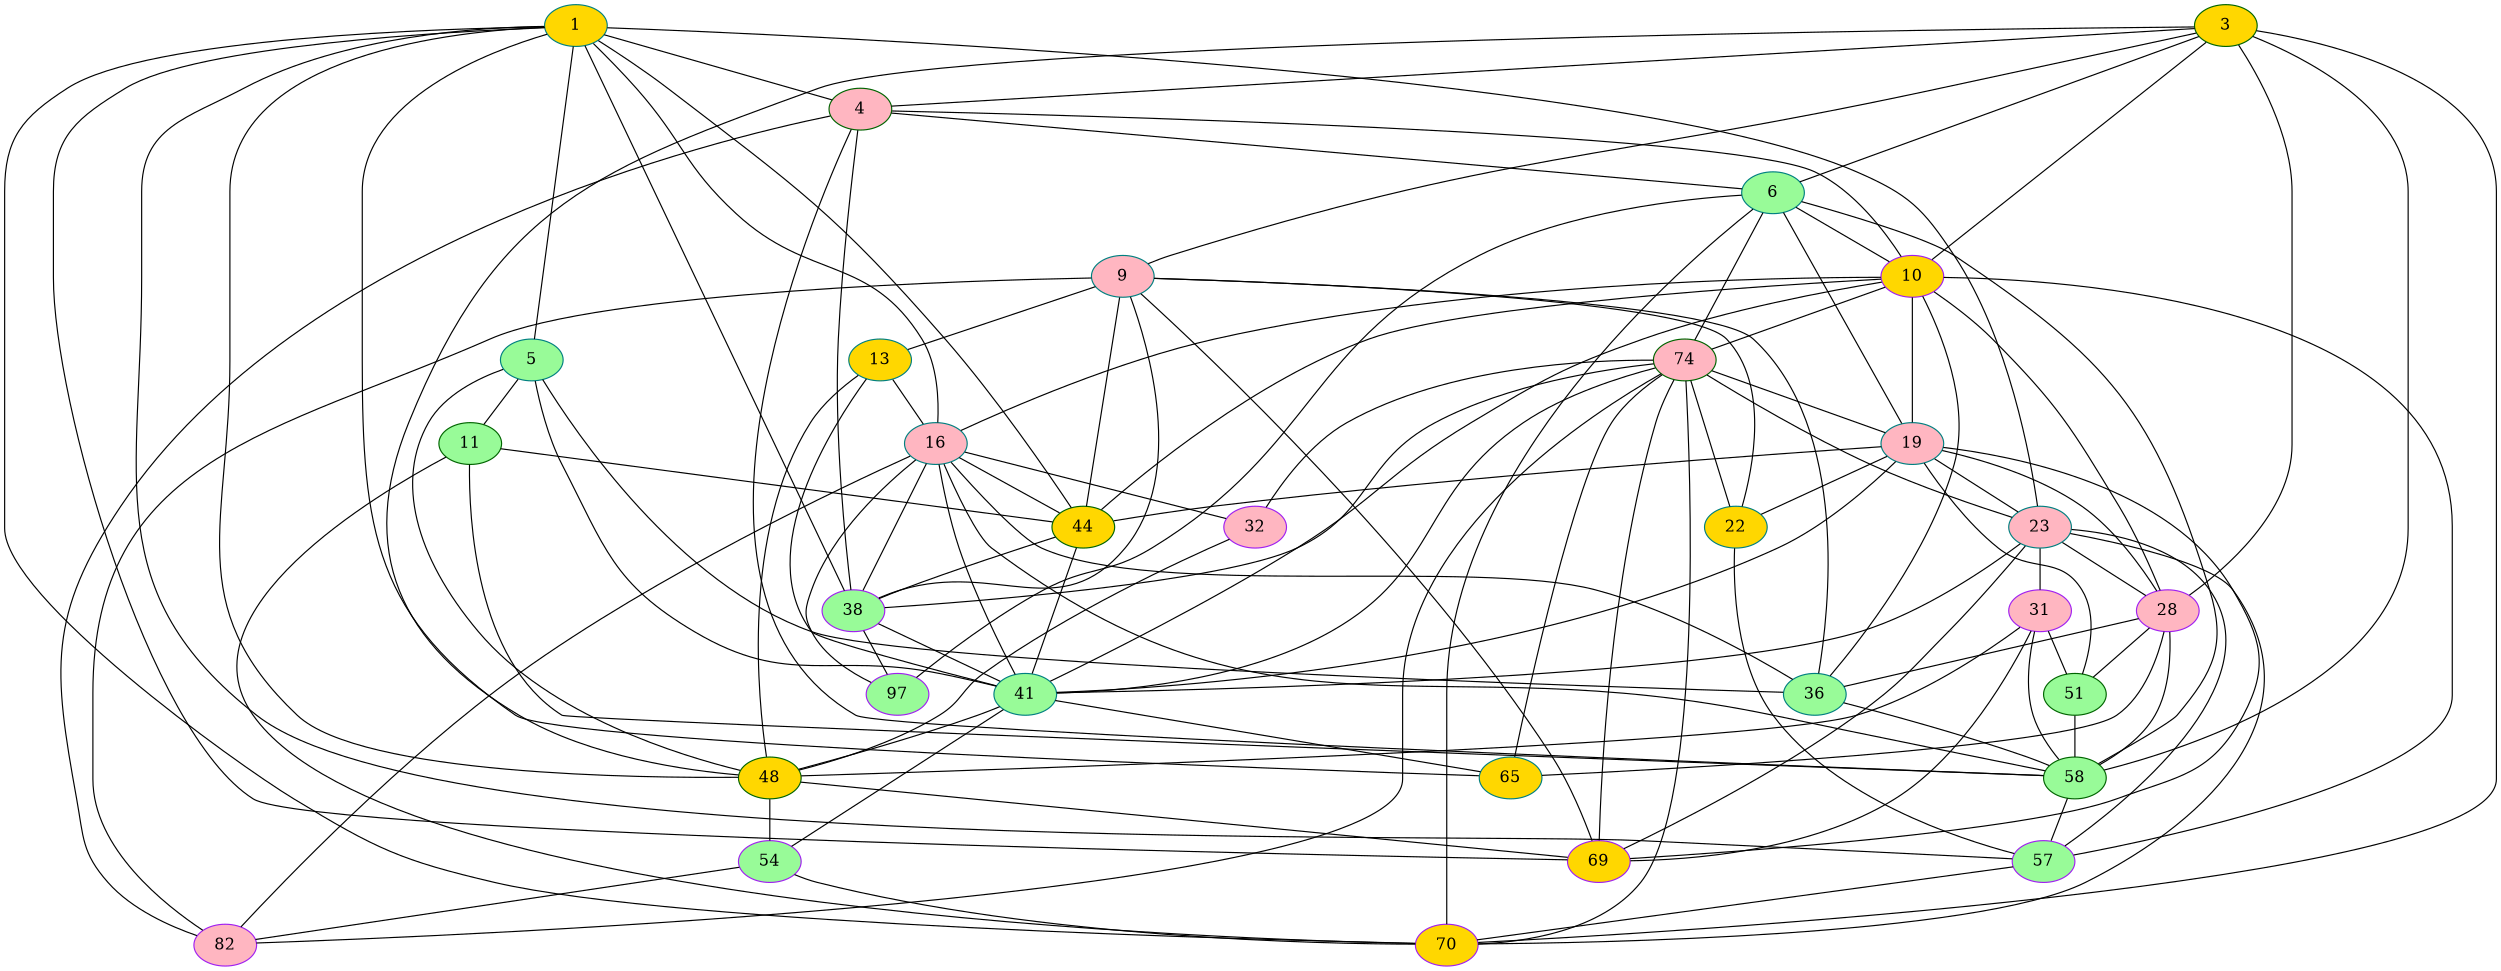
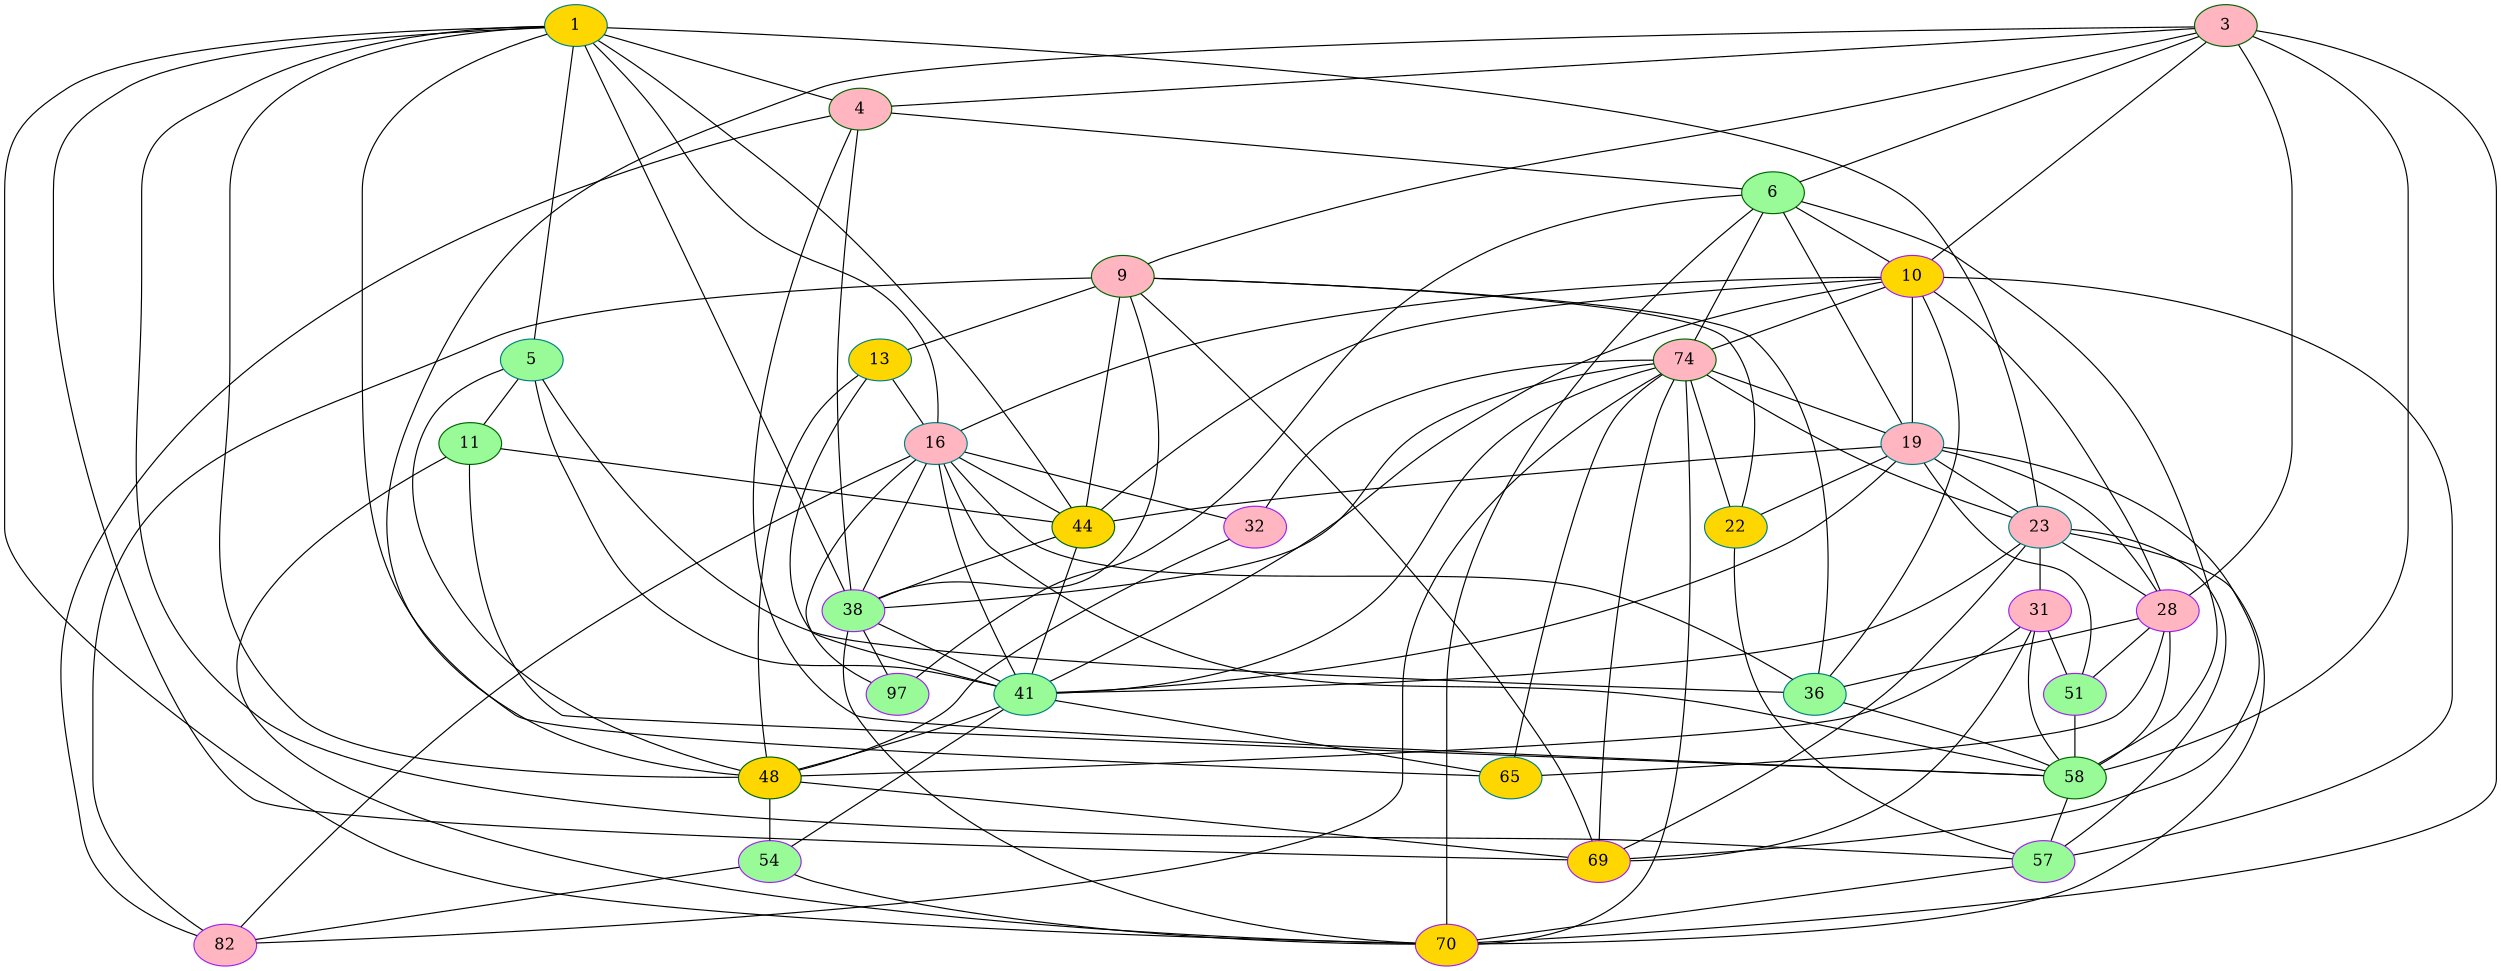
(2226, 26) -> (2226, 26)
(1416, 130) -> none
(1773, 193) -> (1773, 193)
(1123, 276) -> (1123, 276)
(2075, 694) -> (2075, 694)
none -> (1069, 872)
